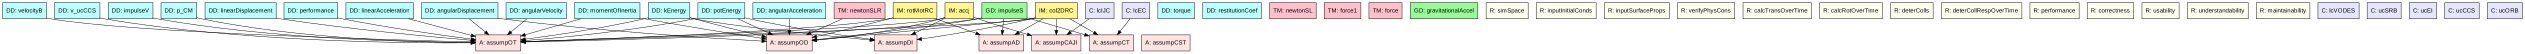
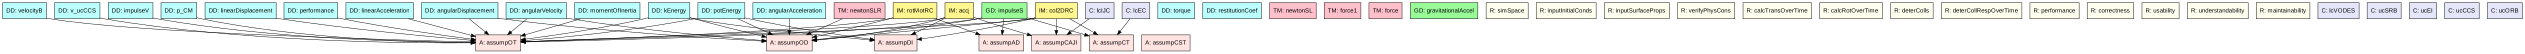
(1031, 26) -> none
(701, 29) -> (664, 31)
